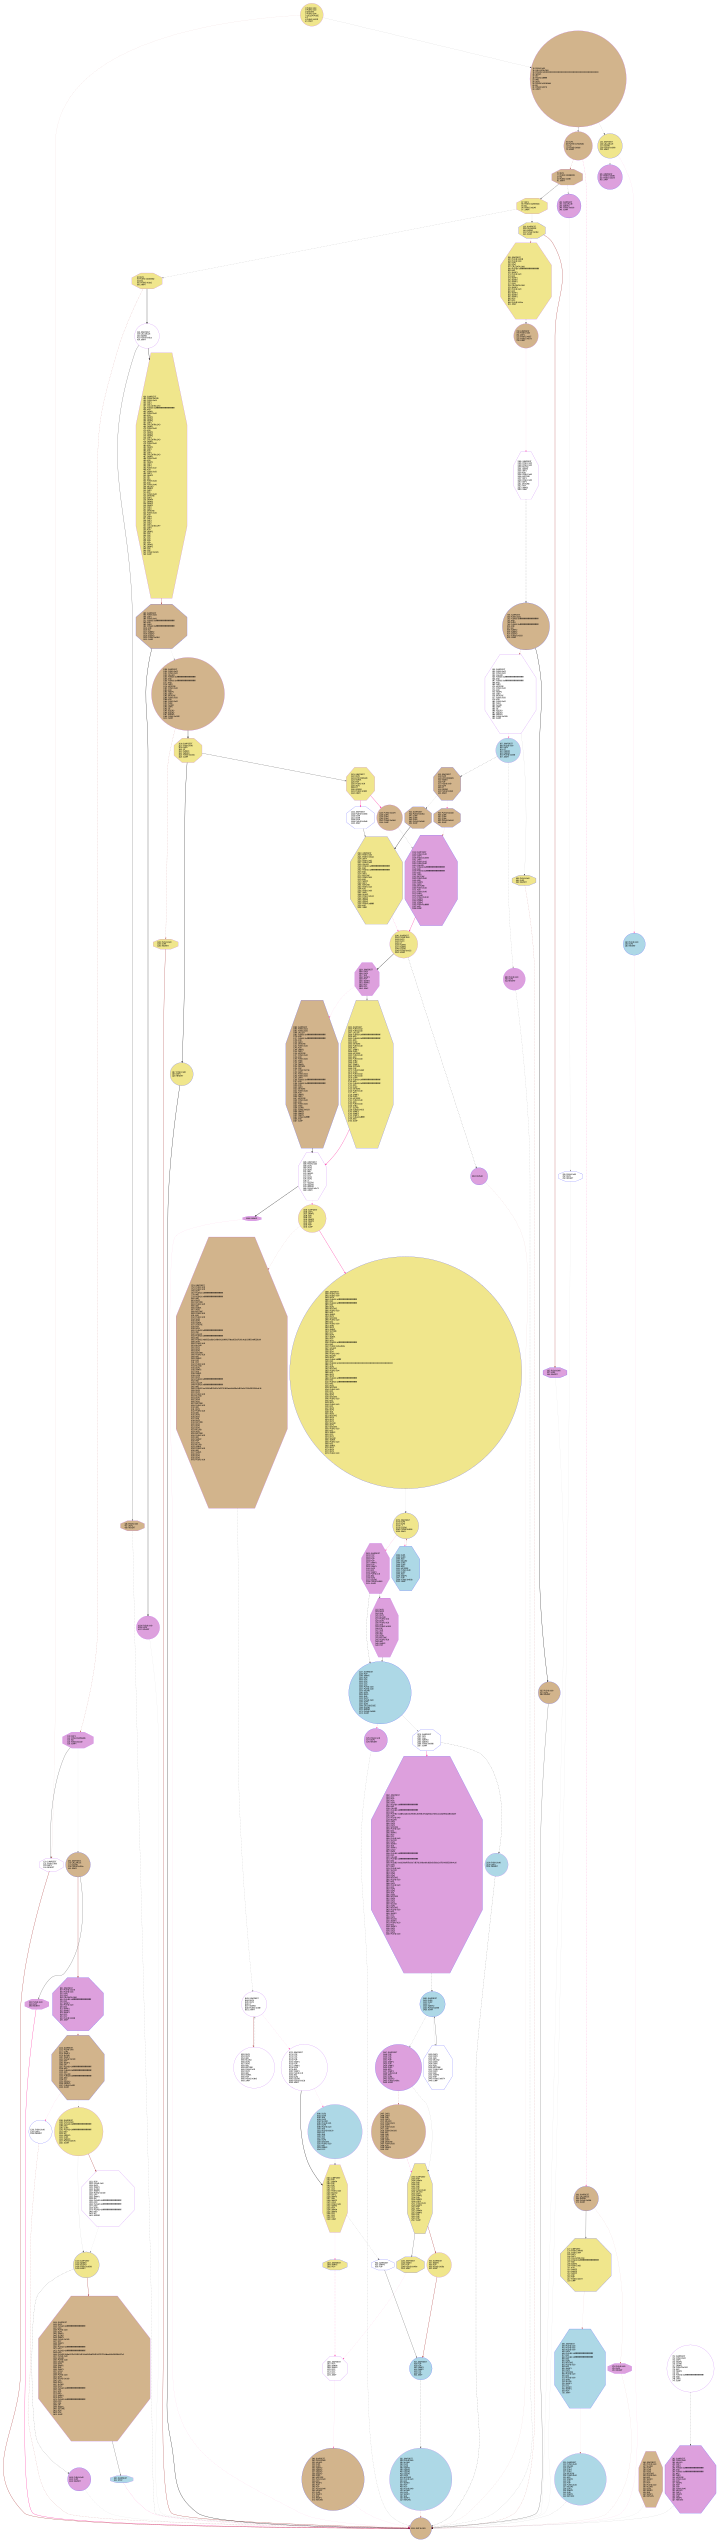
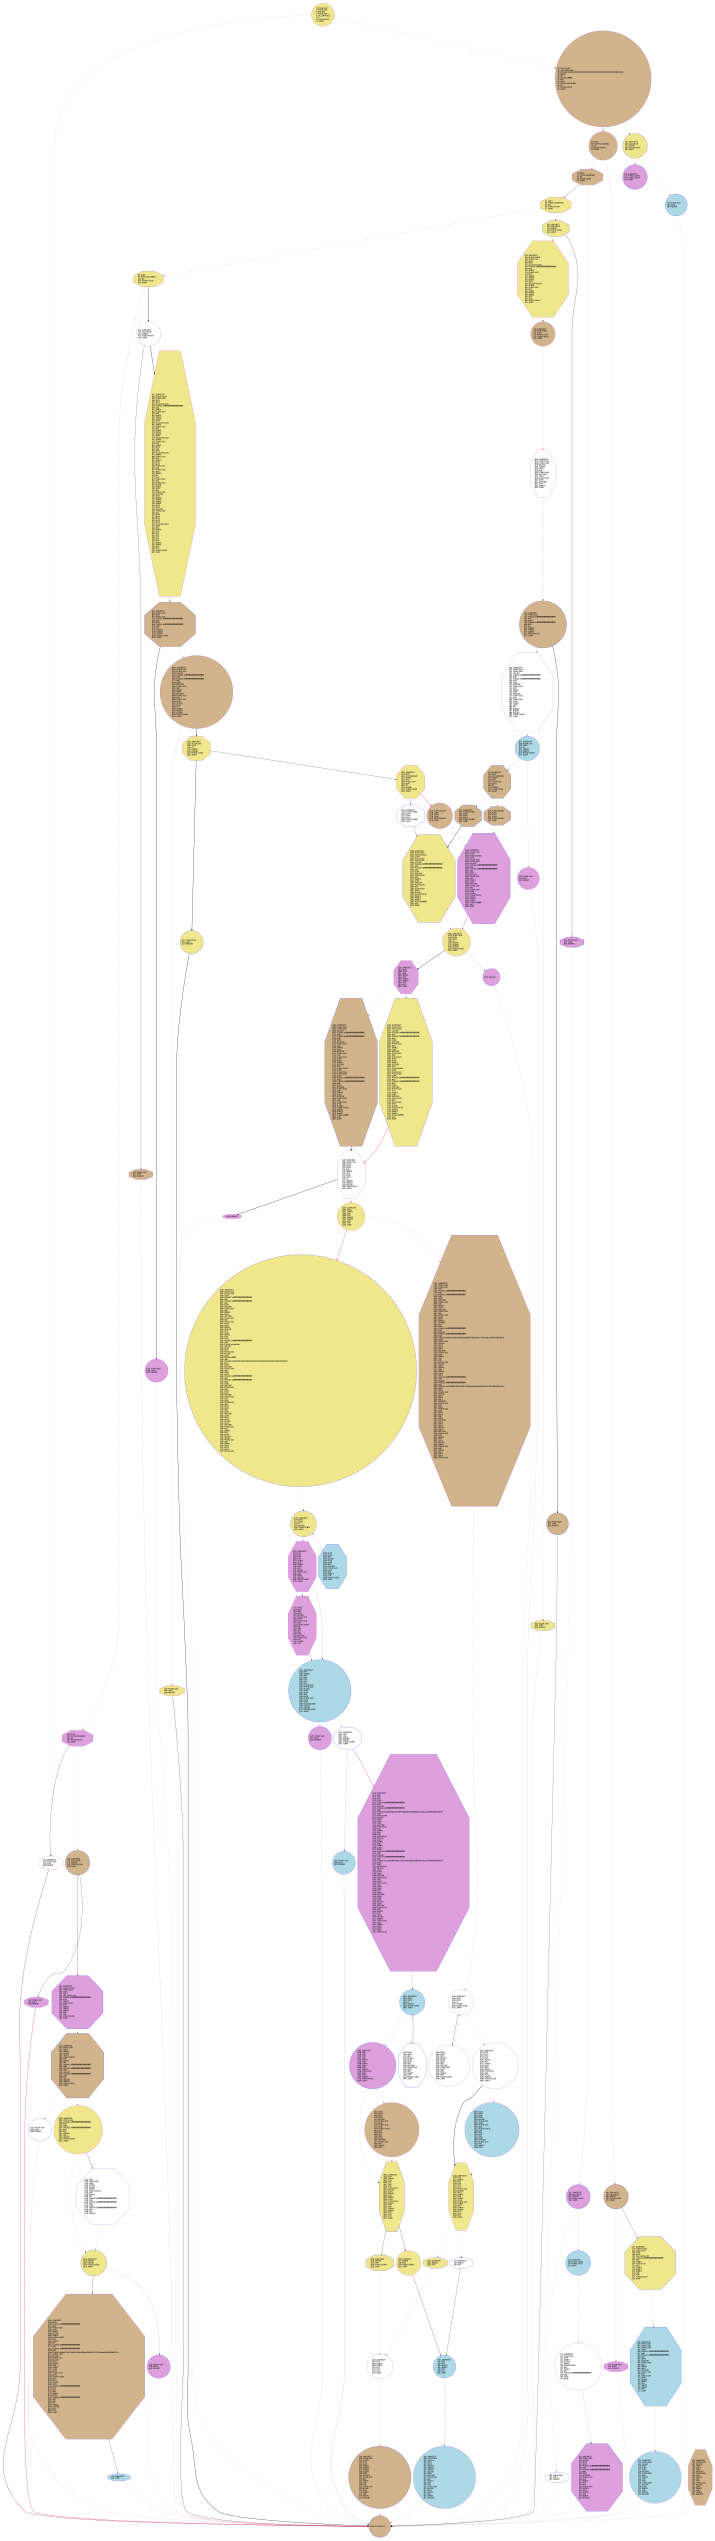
none -> (578, 2263)
